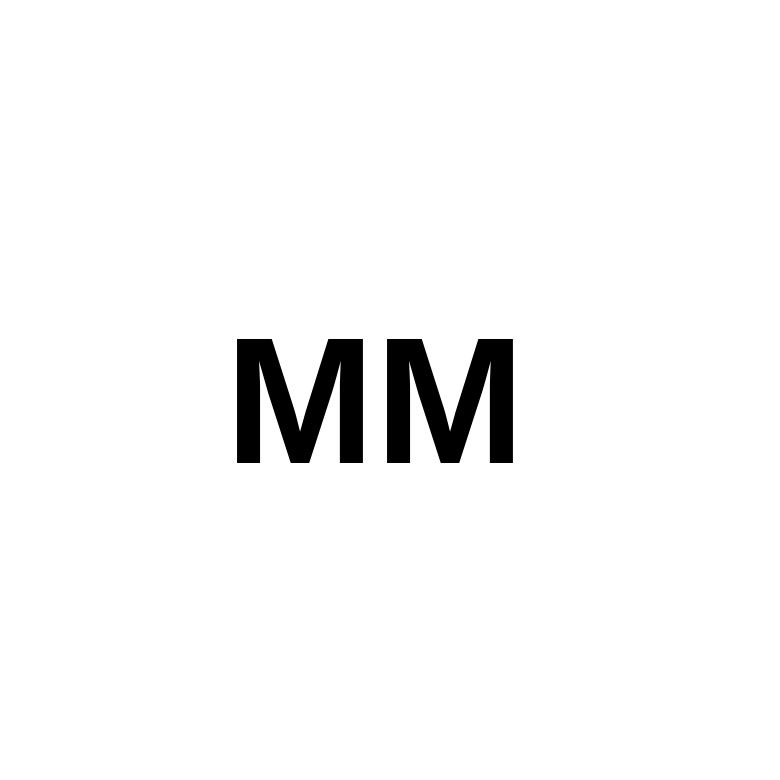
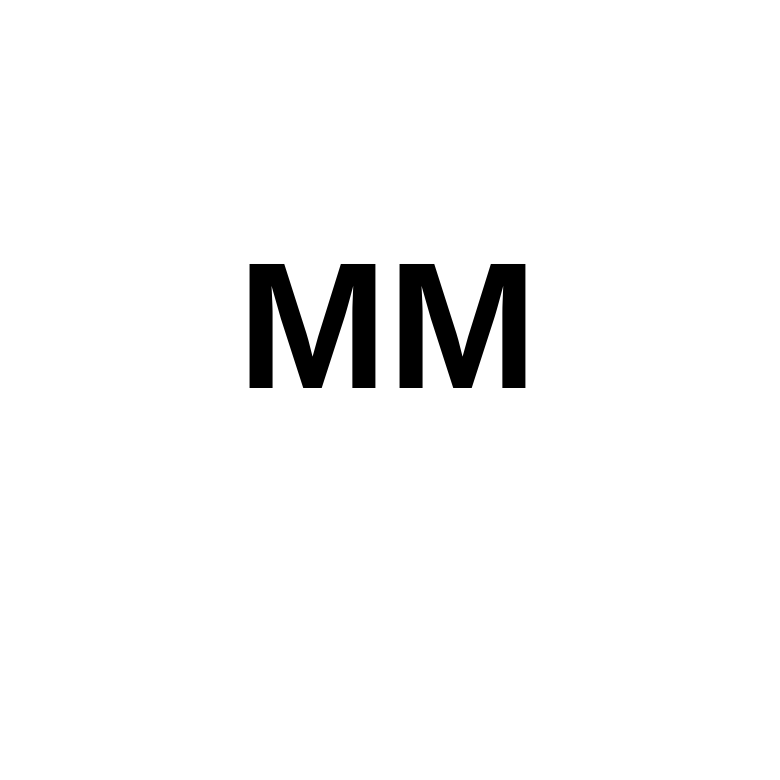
(376, 401) -> (389, 326)
